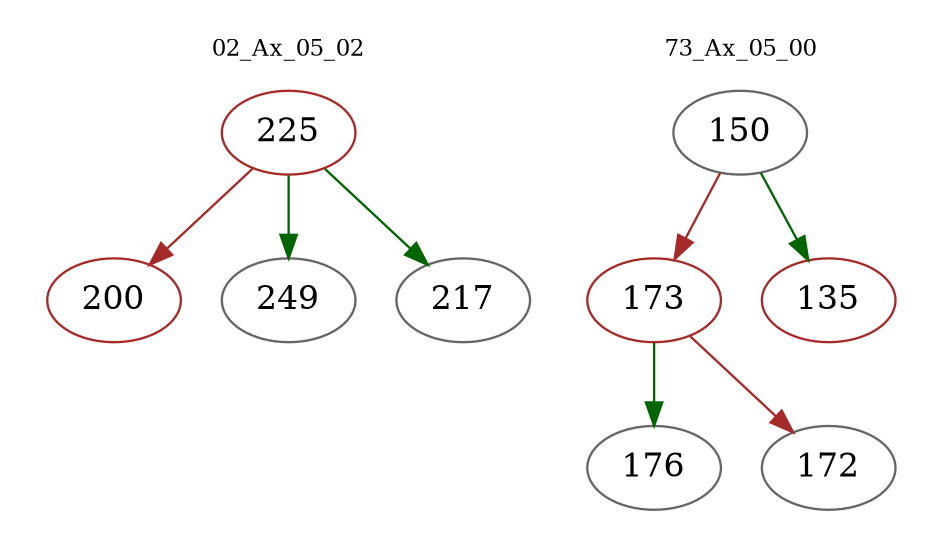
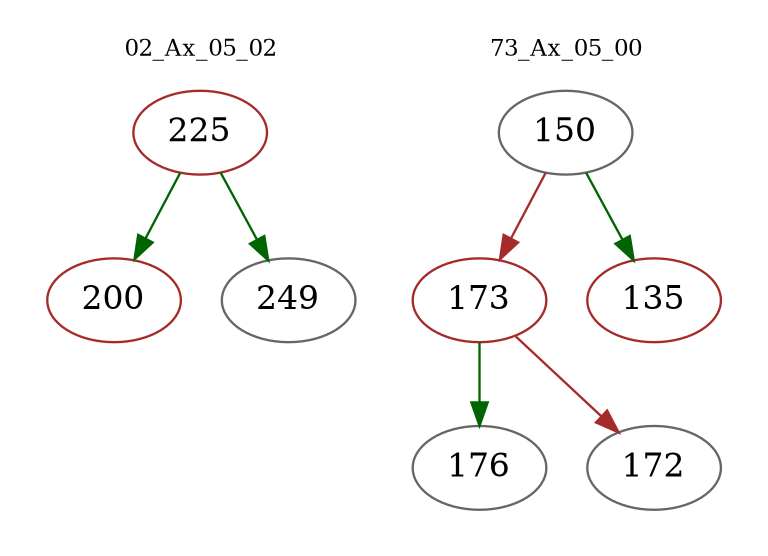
(210, 209) -> (163, 206)
(463, 300) -> none
